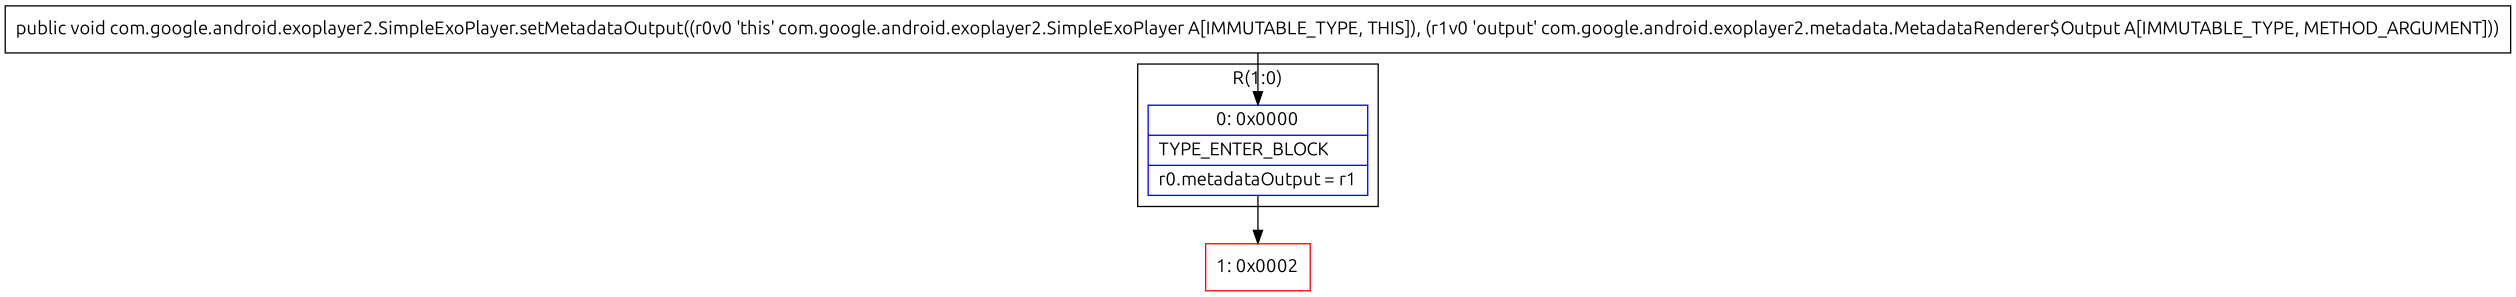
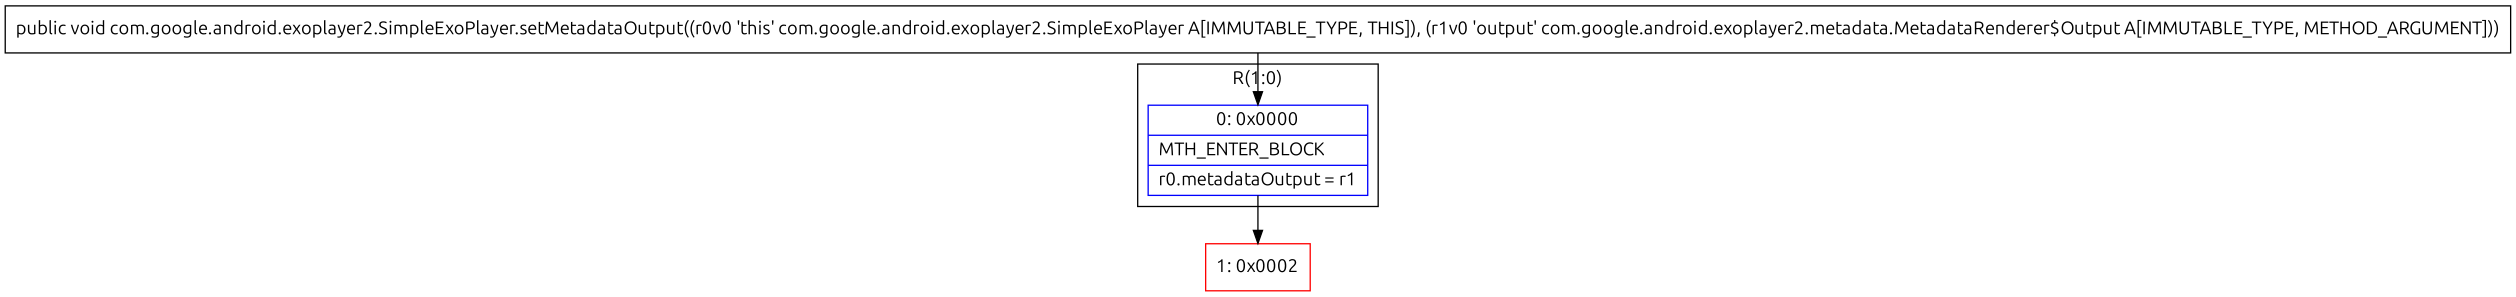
(1244, 150) -> (1242, 150)
